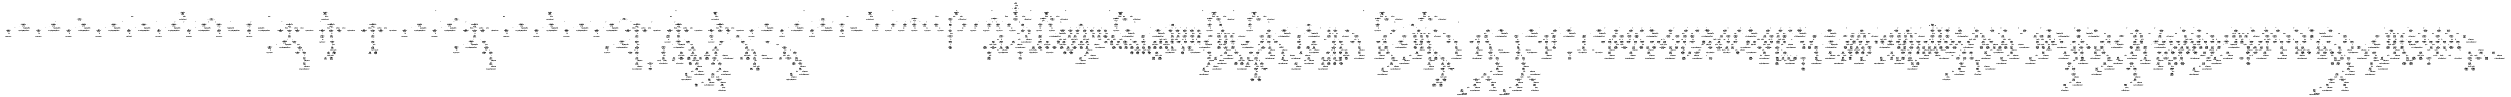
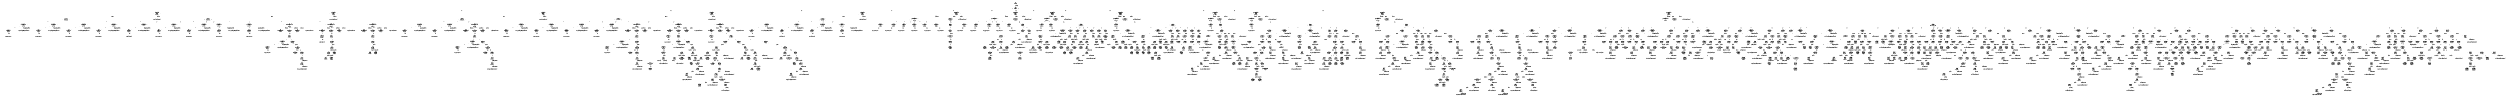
(1836, 56) -> (1839, 56)
